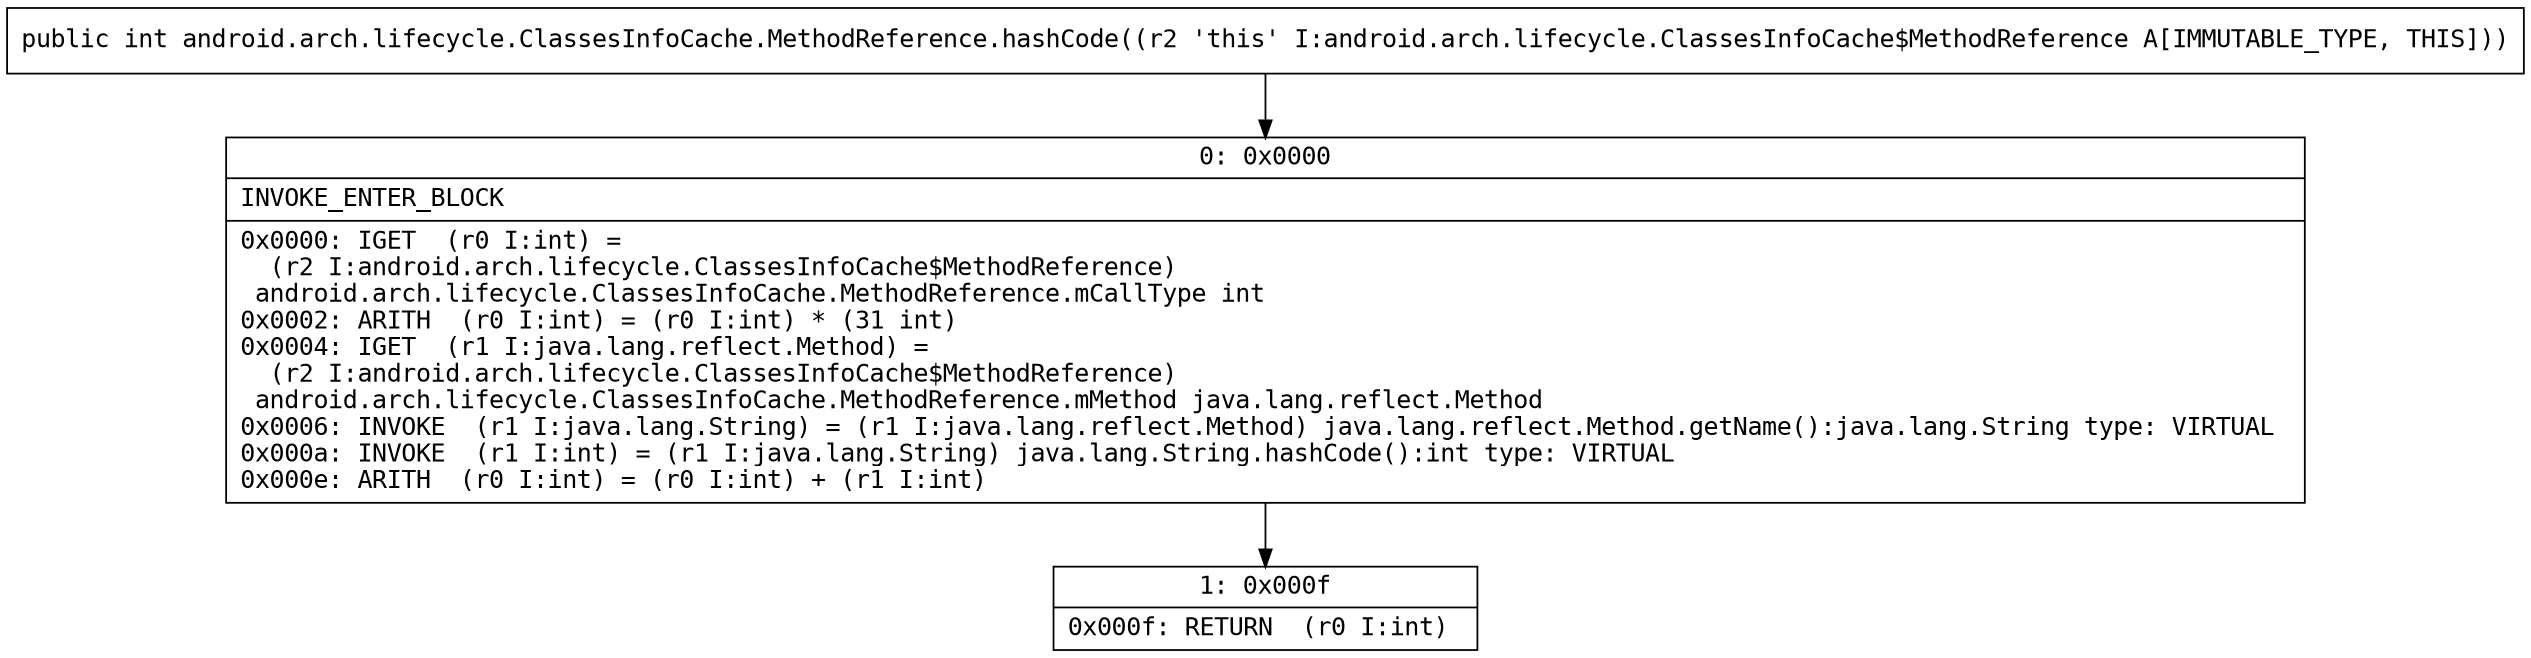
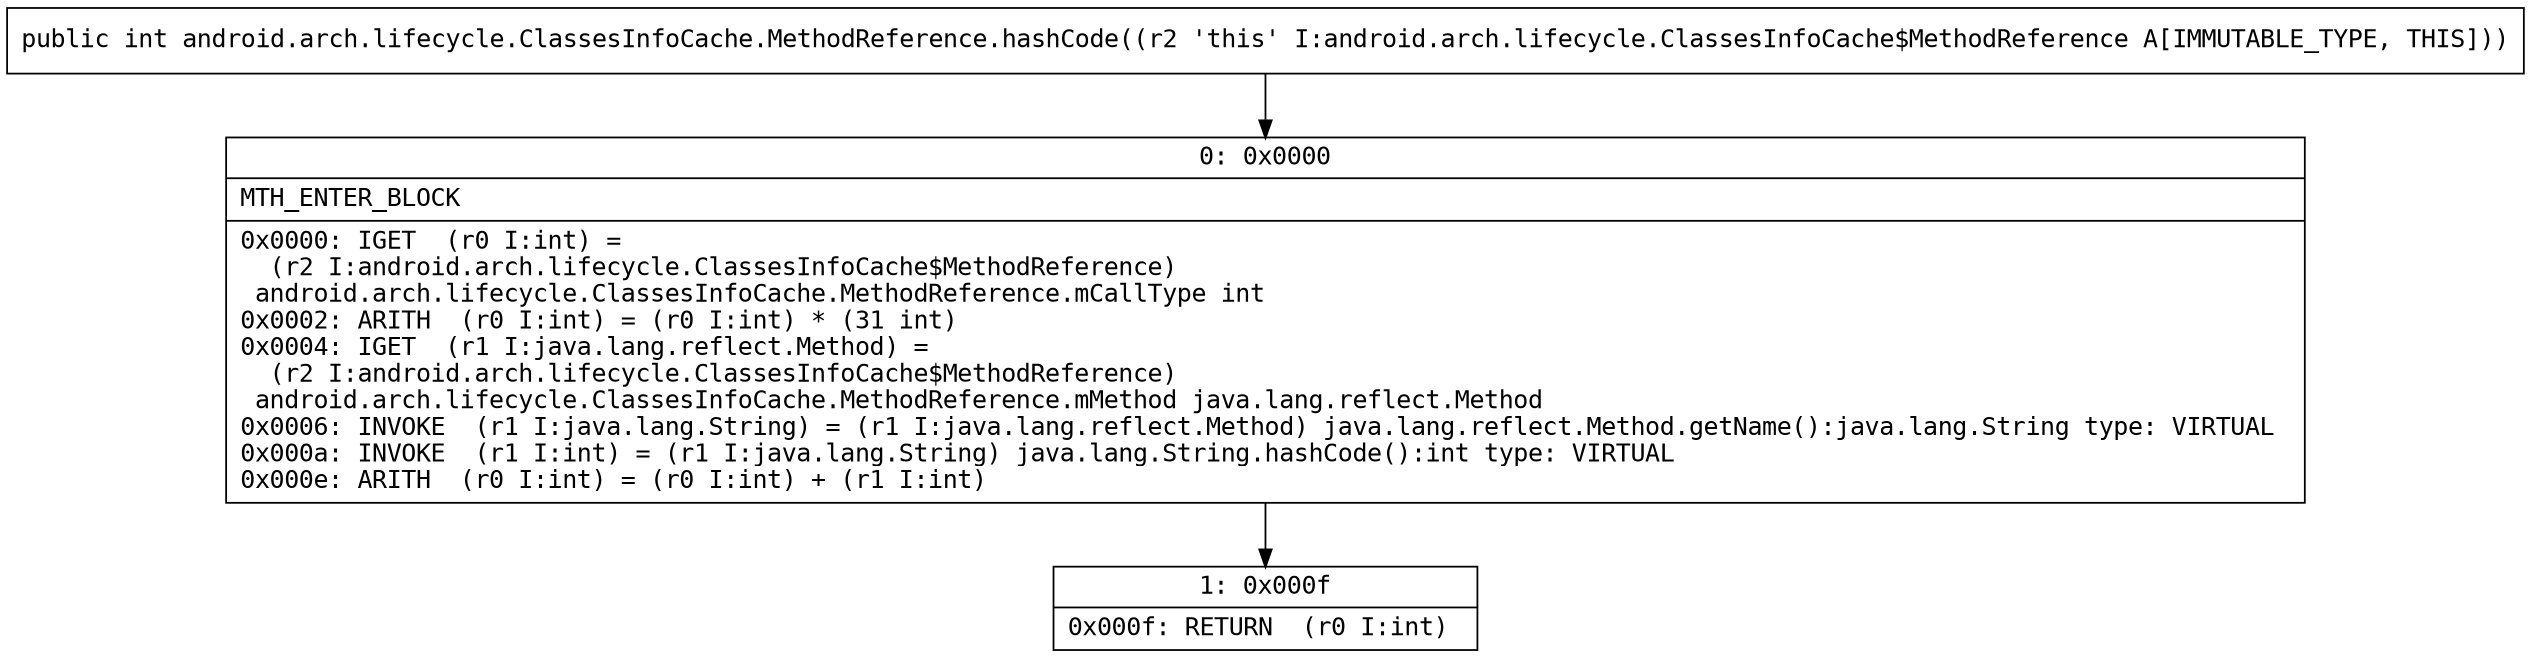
(372, 199) -> (350, 199)
